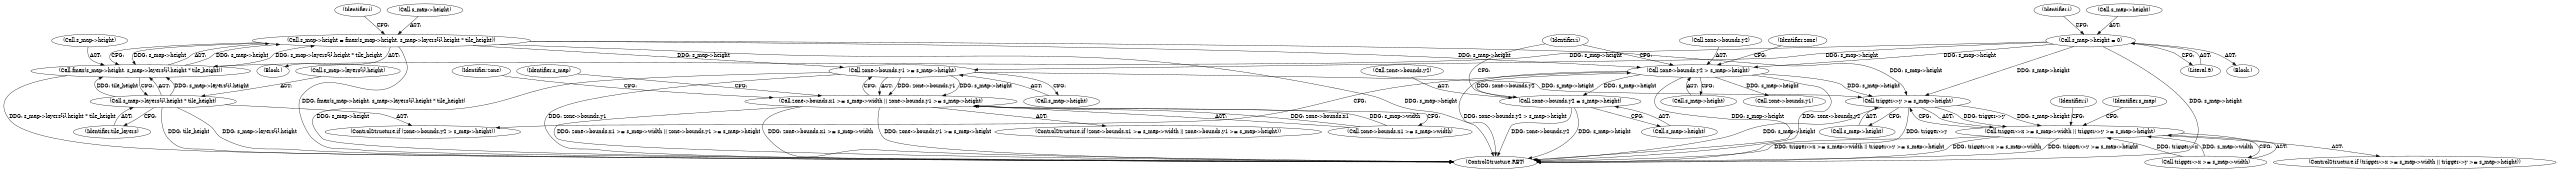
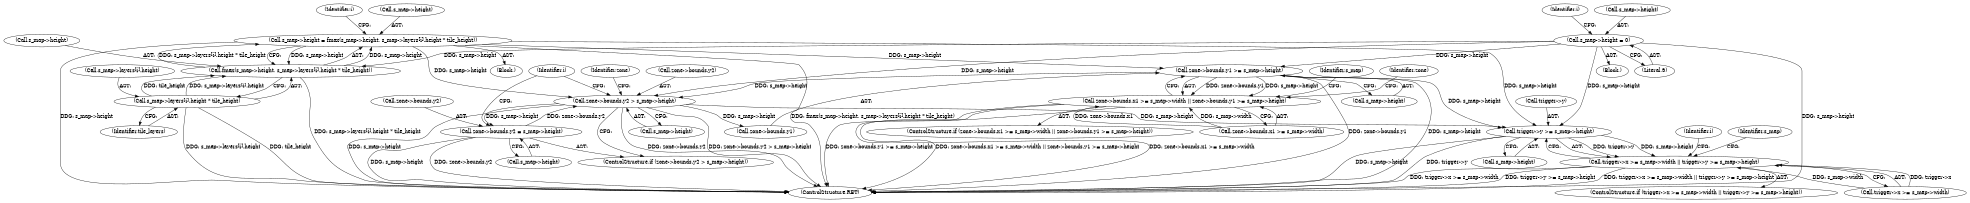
none -> (919, 76)
none -> (960, 84)
none -> (1546, 102)
(318, 110) -> (575, 149)
